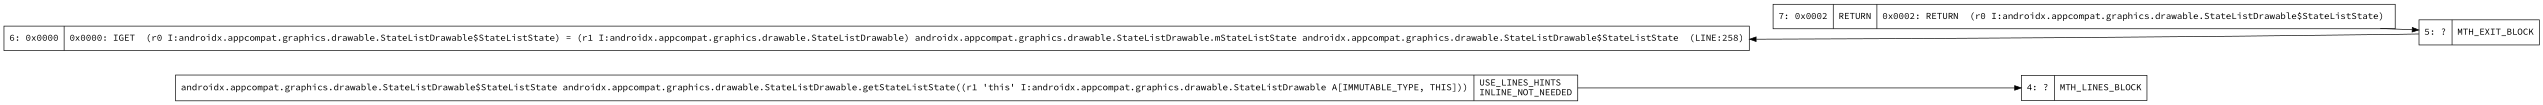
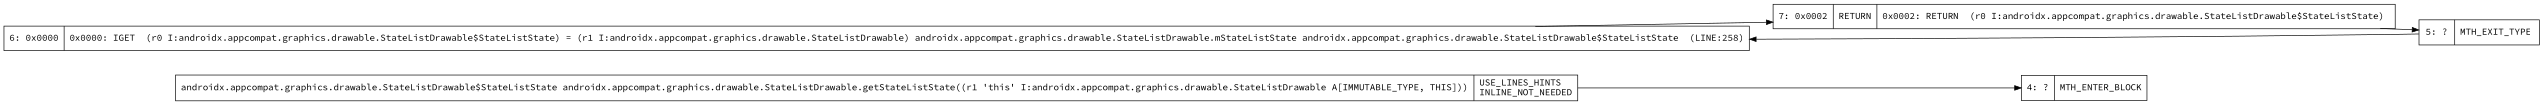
none -> (1651, 24)
(2496, 32) -> (2496, 32)
(2101, 88) -> (2101, 88)
